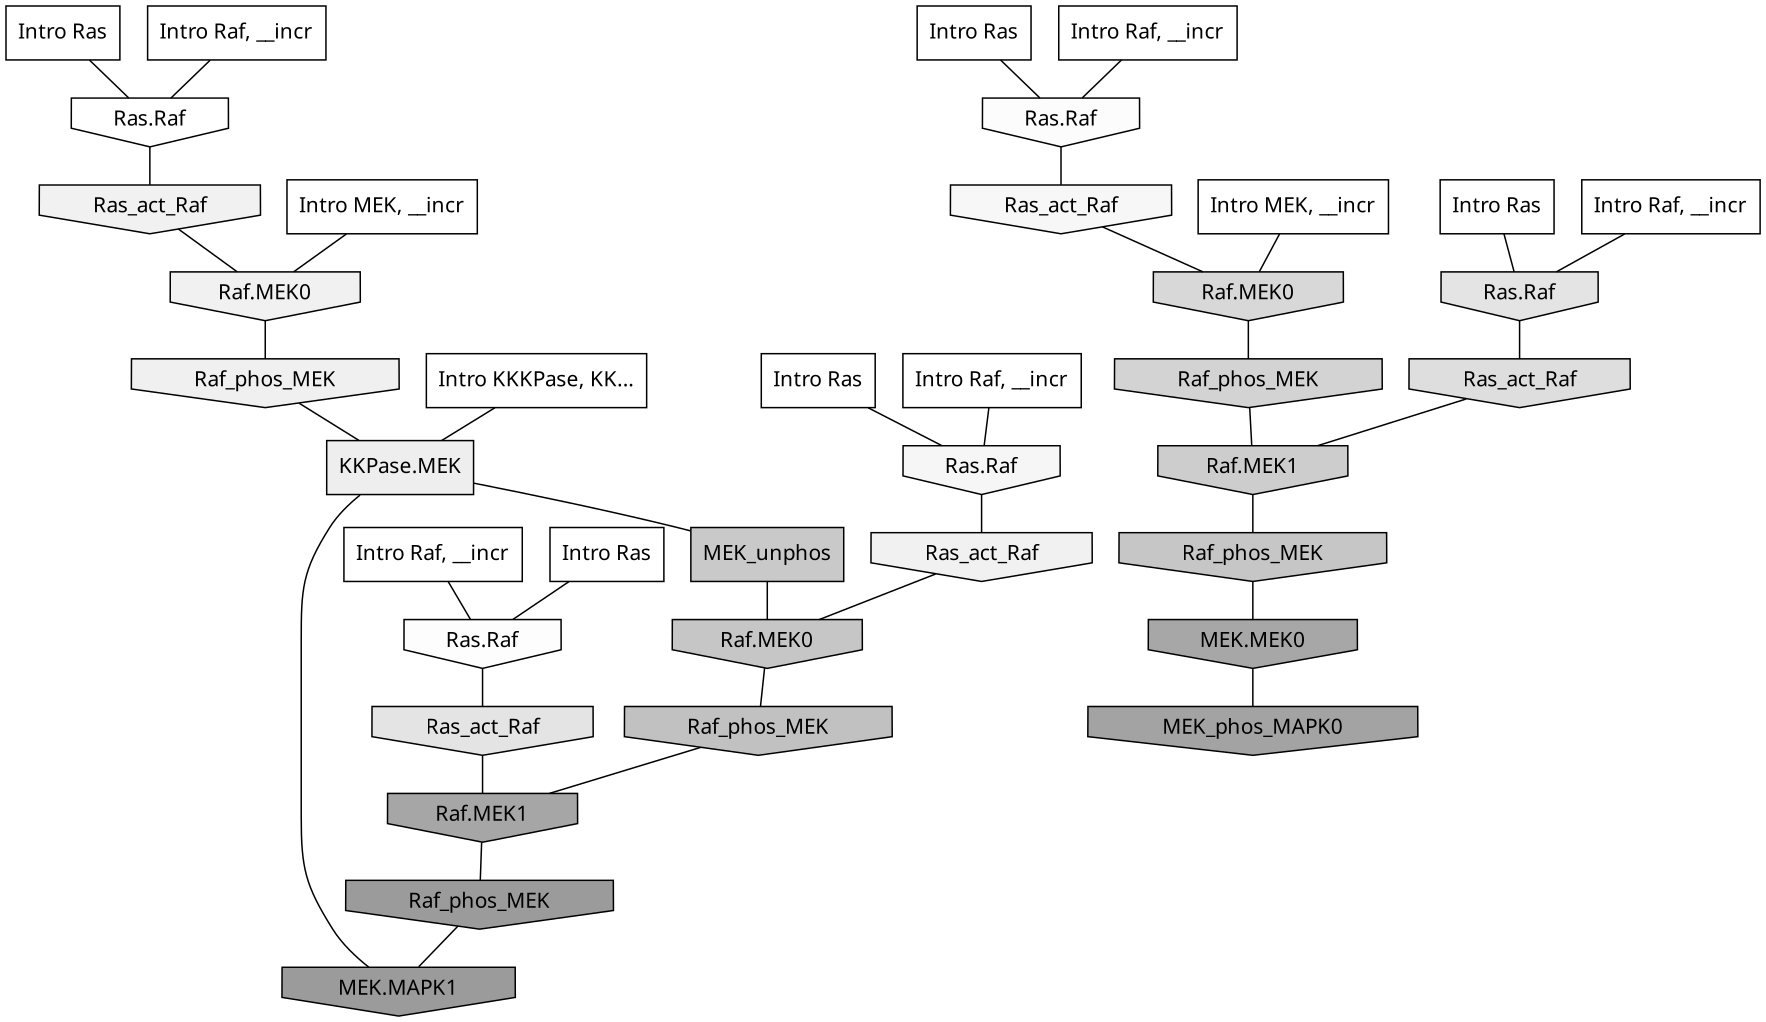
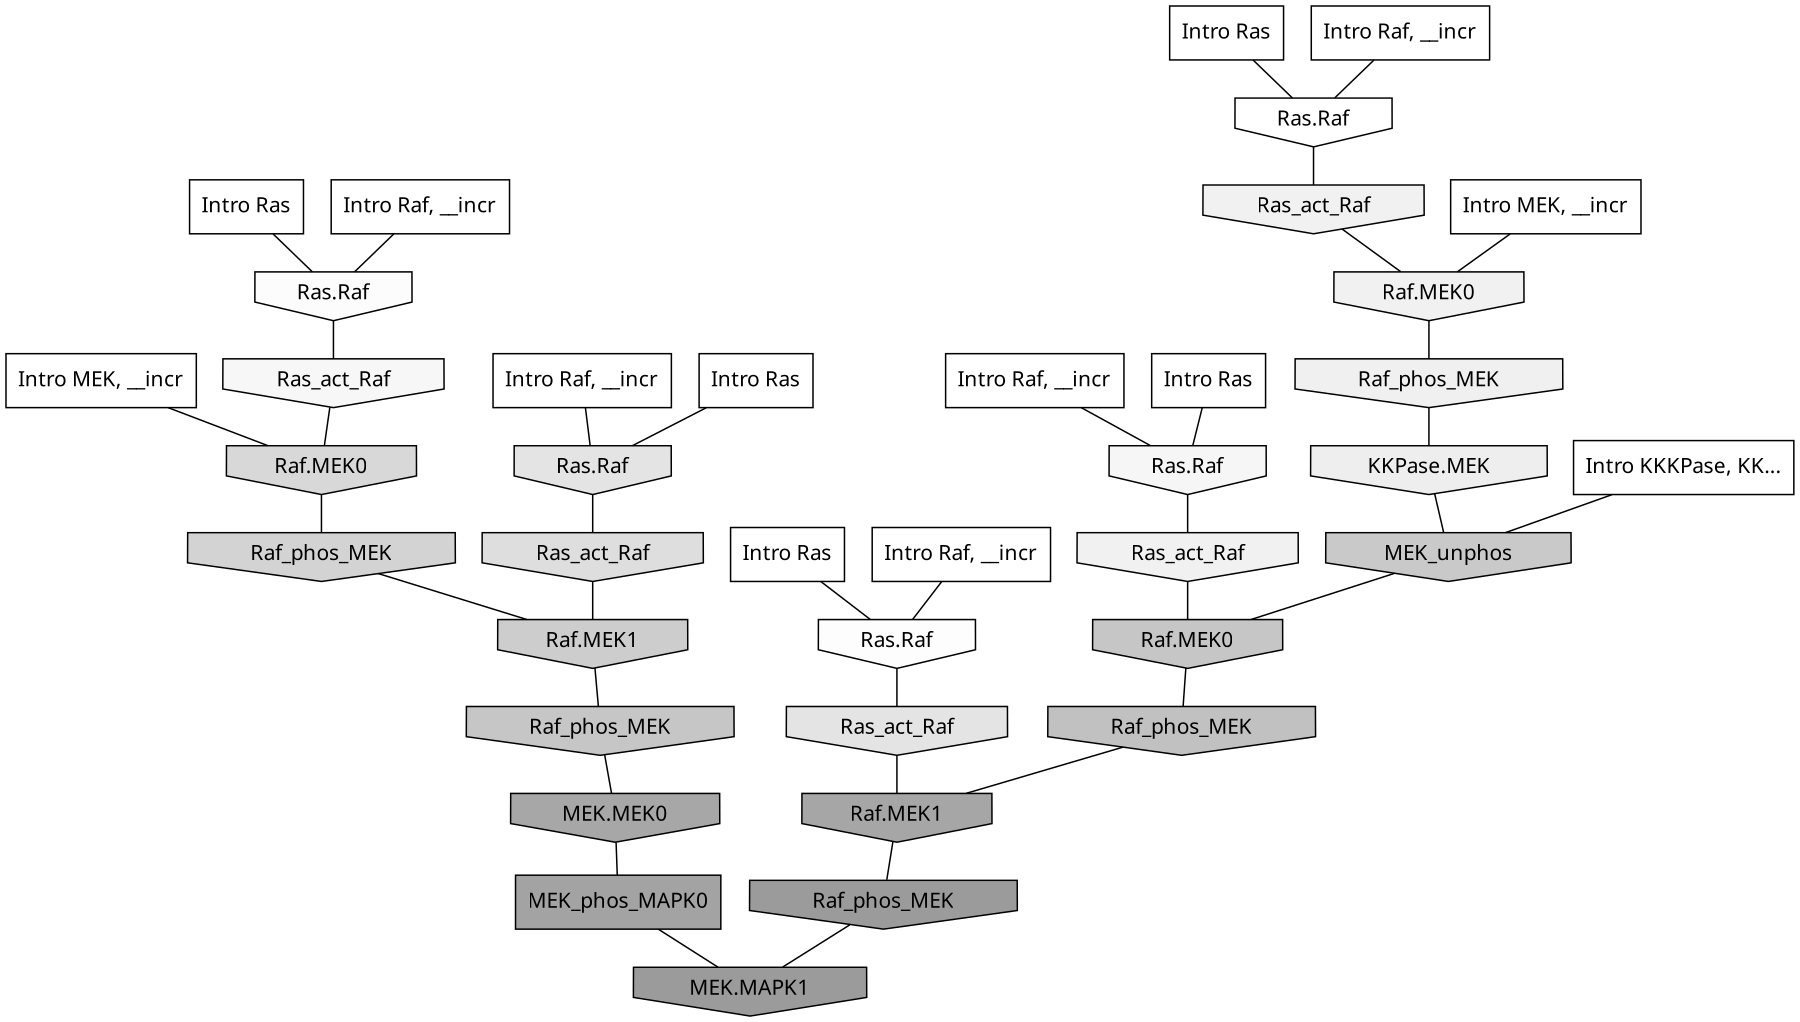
(468, 424) -> (1559, 514)
(400, 468) -> (1429, 468)
(767, 554) -> (1448, 554)
(1253, 728) -> (618, 902)
(301, 733) -> (688, 948)
